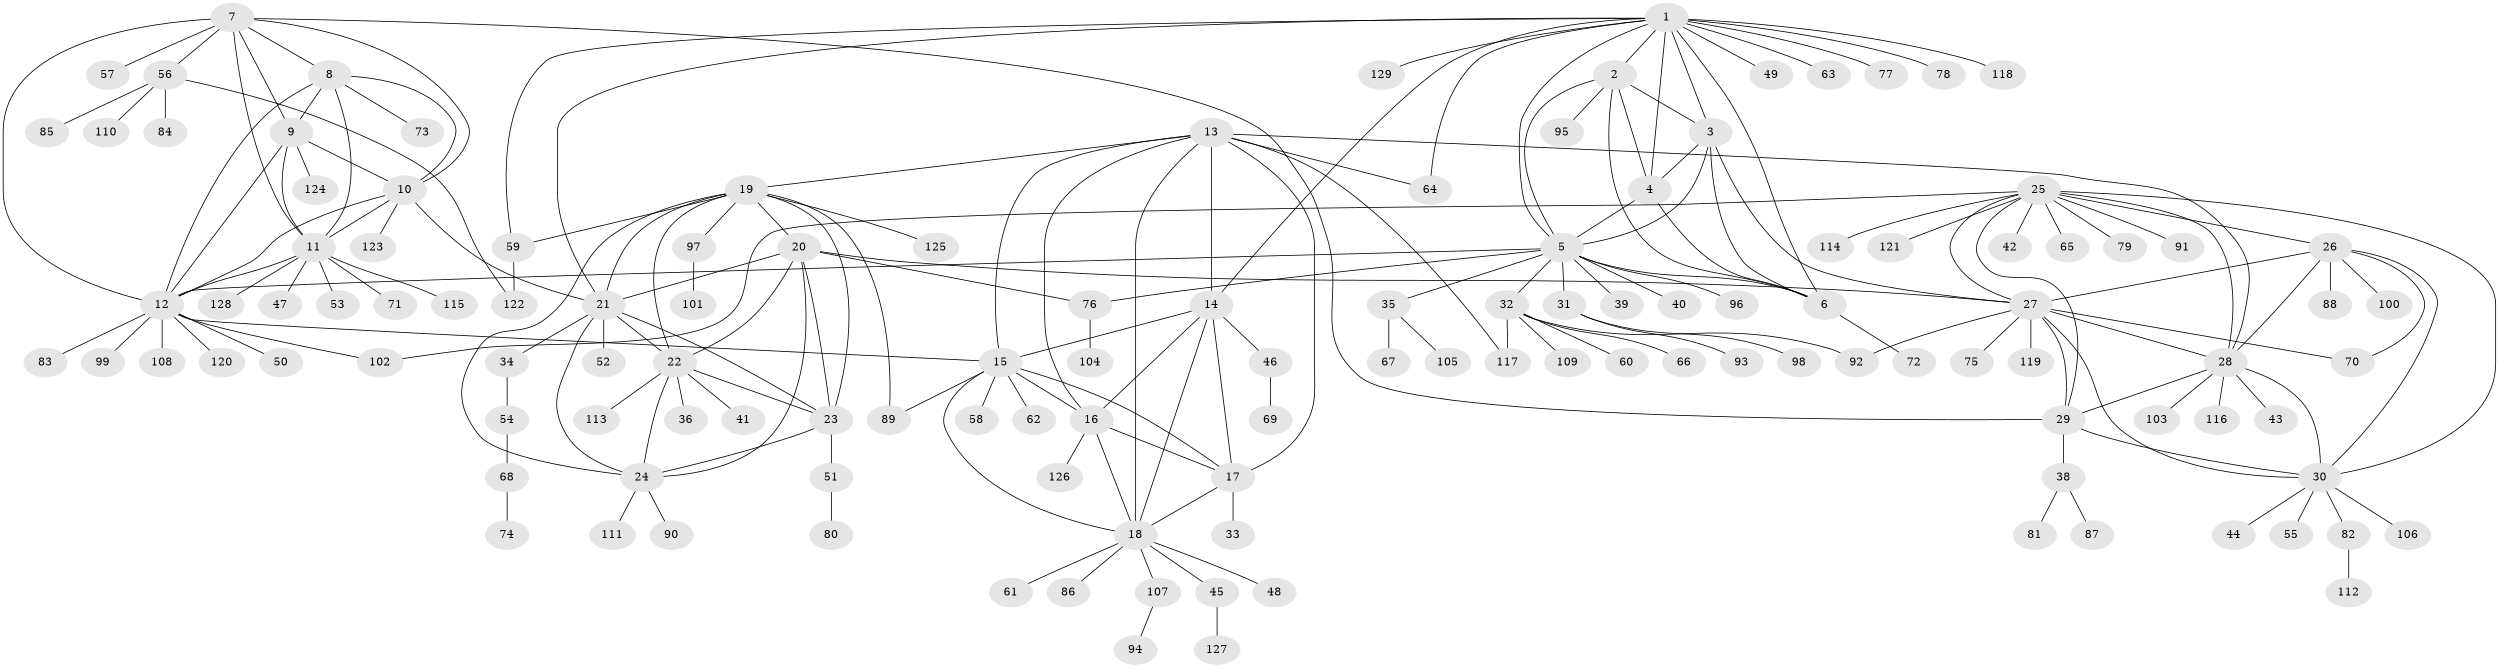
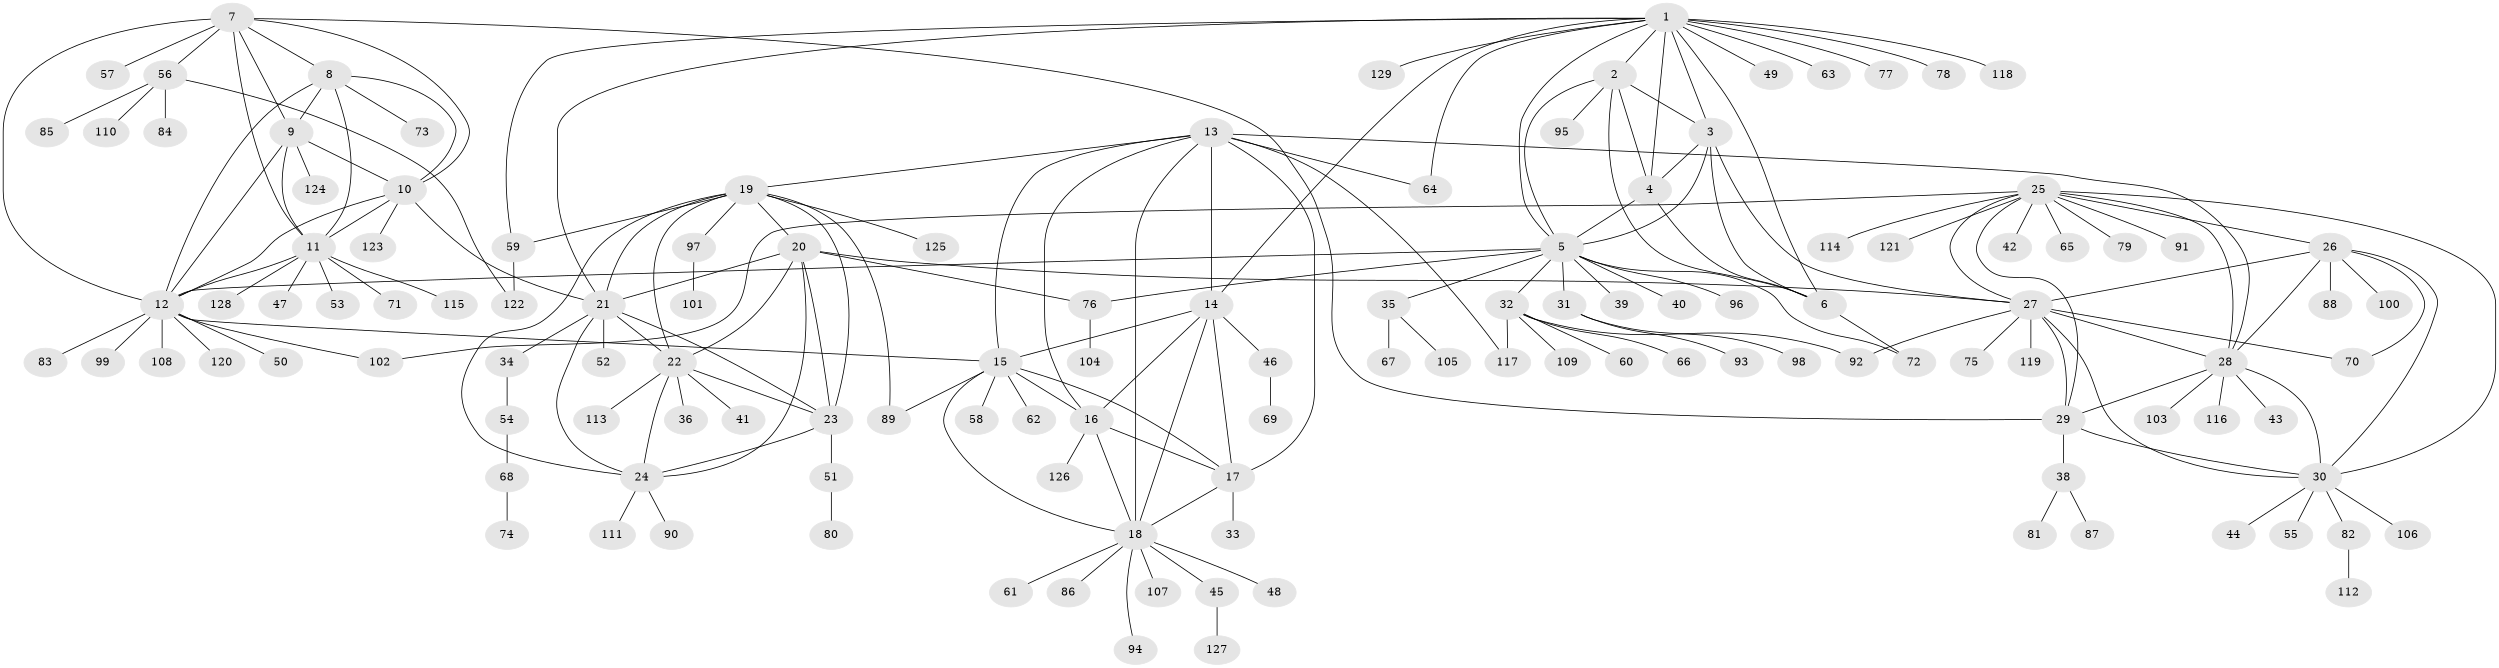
(1693, 276) -> (1770, 293)
(1147, 621) -> (1127, 593)
